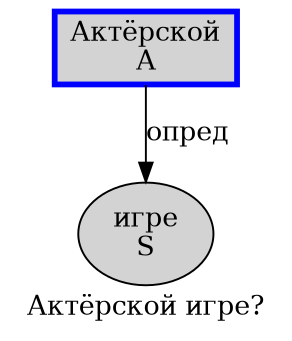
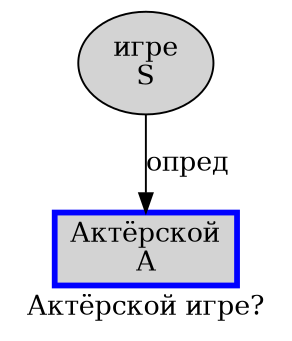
(146, 124) -> (146, 154)
